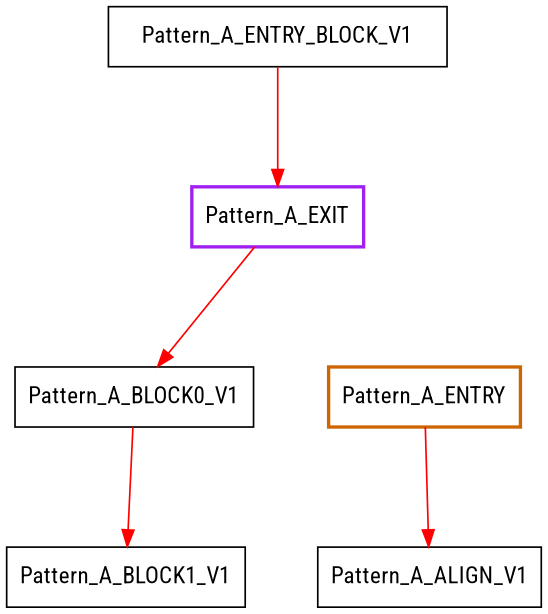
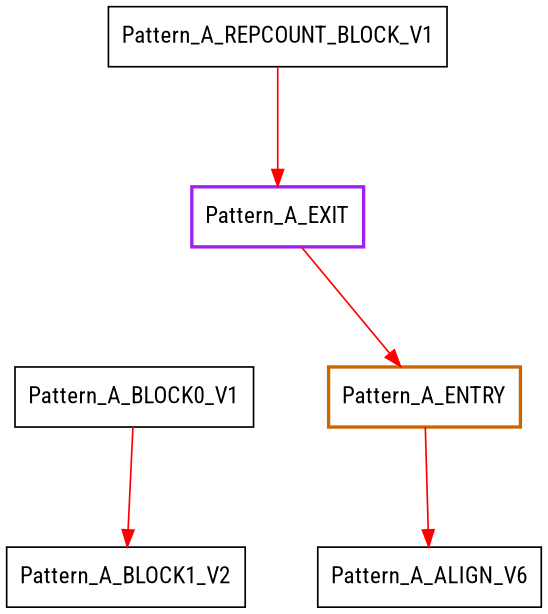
(278, 37) -> (278, 37)
(212, 300) -> (345, 300)
(126, 577) -> (126, 577)
(430, 577) -> (430, 577)
